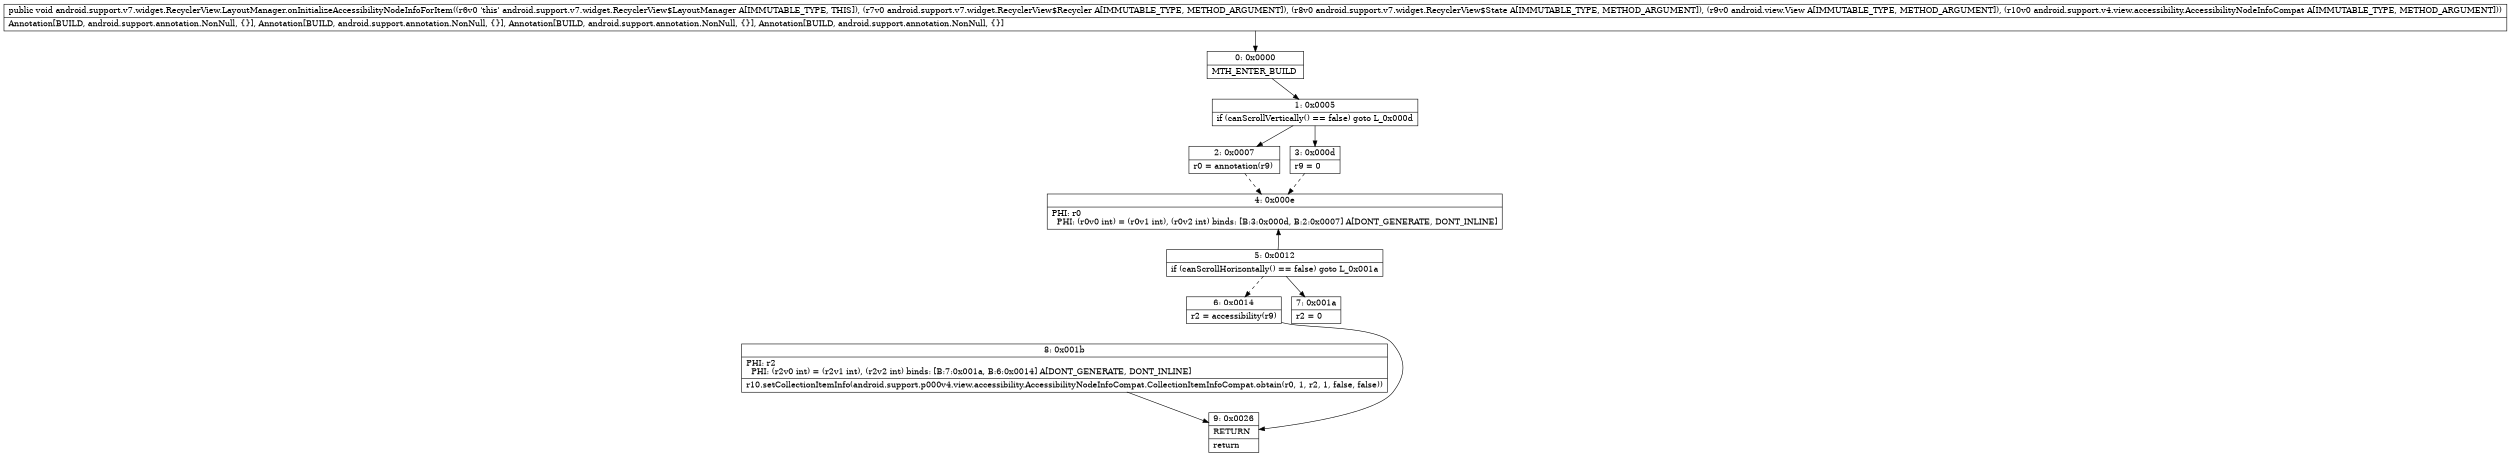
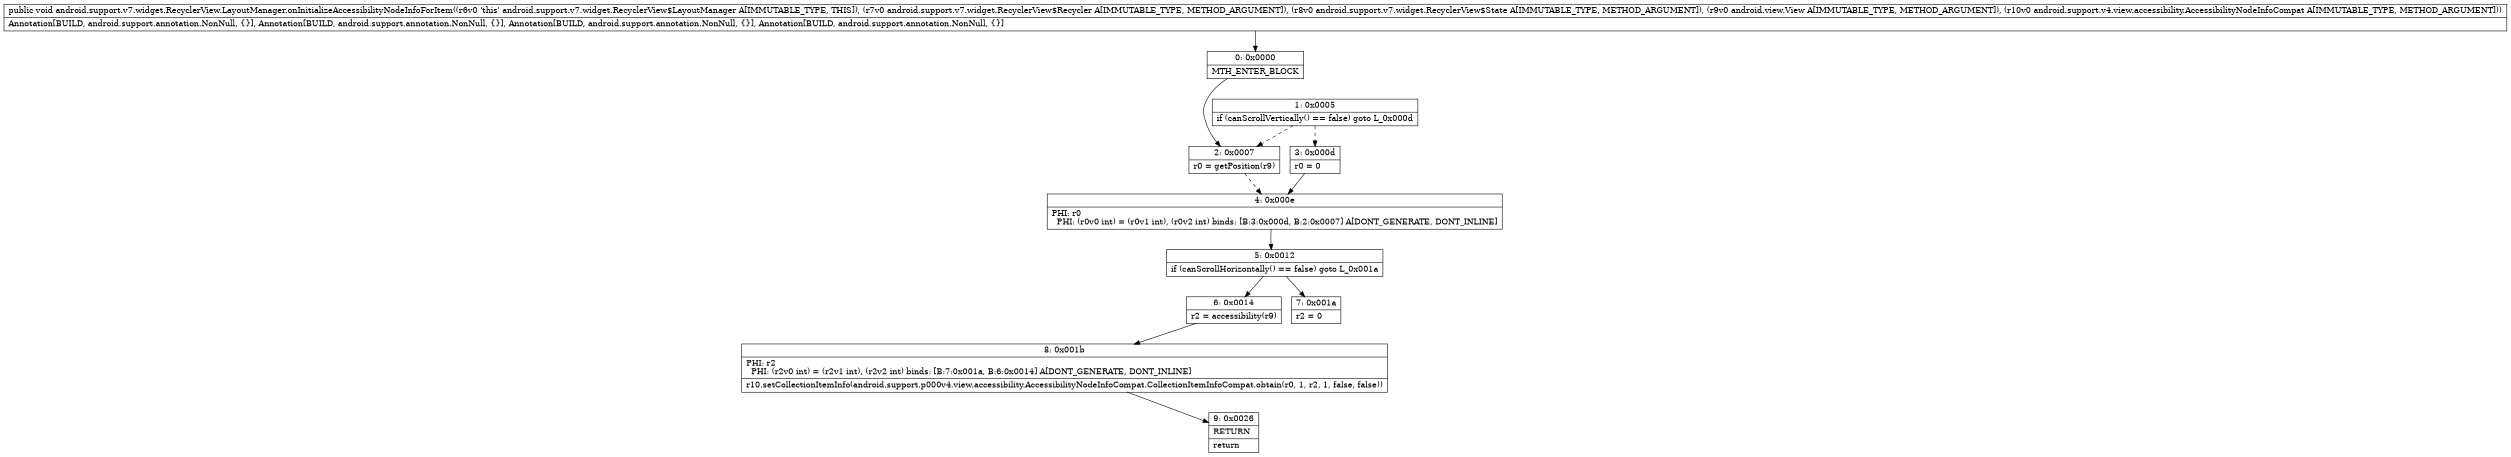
(1254, 72) -> (1255, 72)
(1283, 87) -> (1204, 107)
(1315, 133) -> (1315, 133)
(1278, 135) -> (1278, 135)
(1233, 166) -> (1234, 166)
(1308, 166) -> (1308, 166)
(1298, 182) -> (1298, 182)
(1278, 242) -> (1271, 237)
(1256, 284) -> (1256, 284)
(1401, 378) -> (1168, 333)
